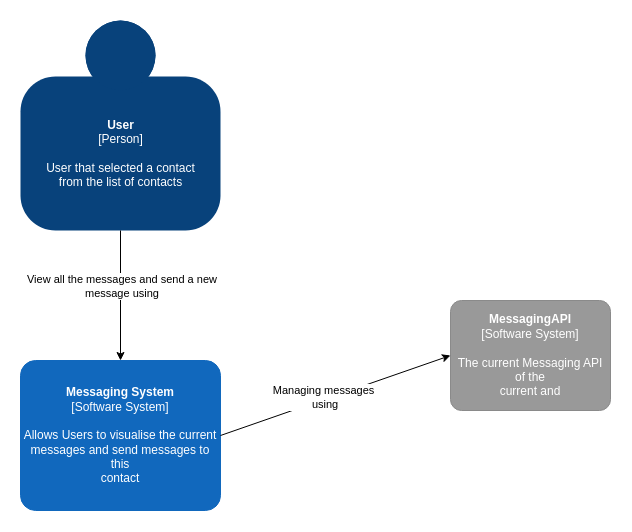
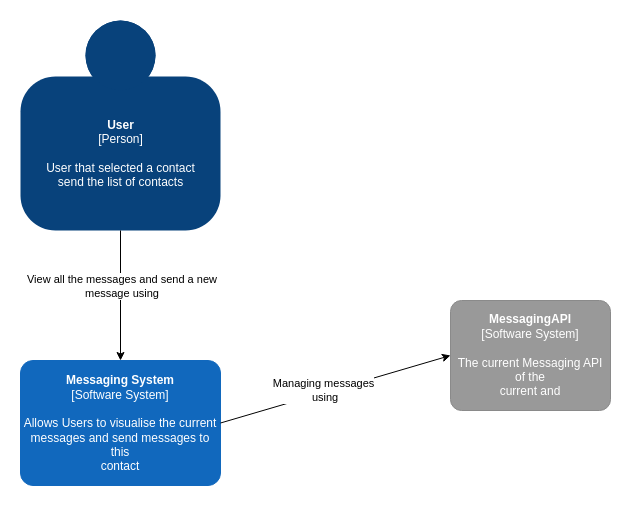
(121, 154) -> (121, 154)
(121, 436) -> (121, 423)
